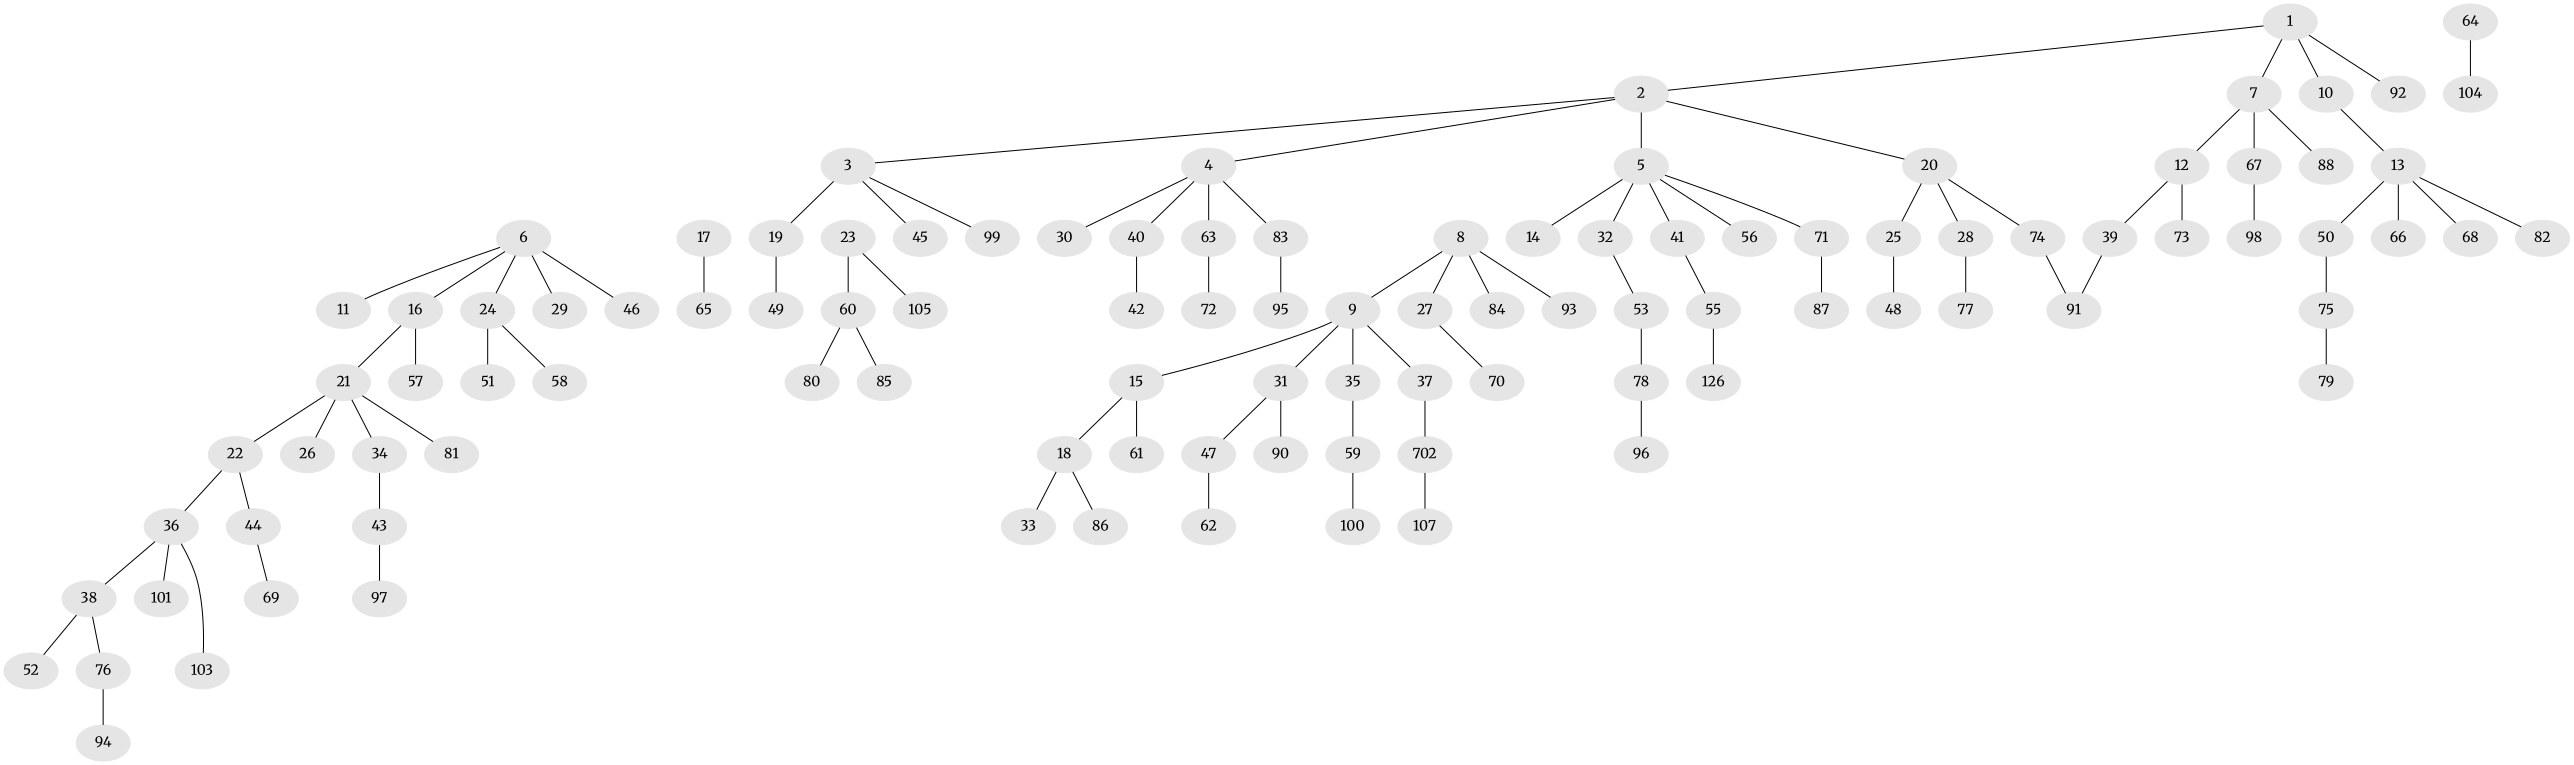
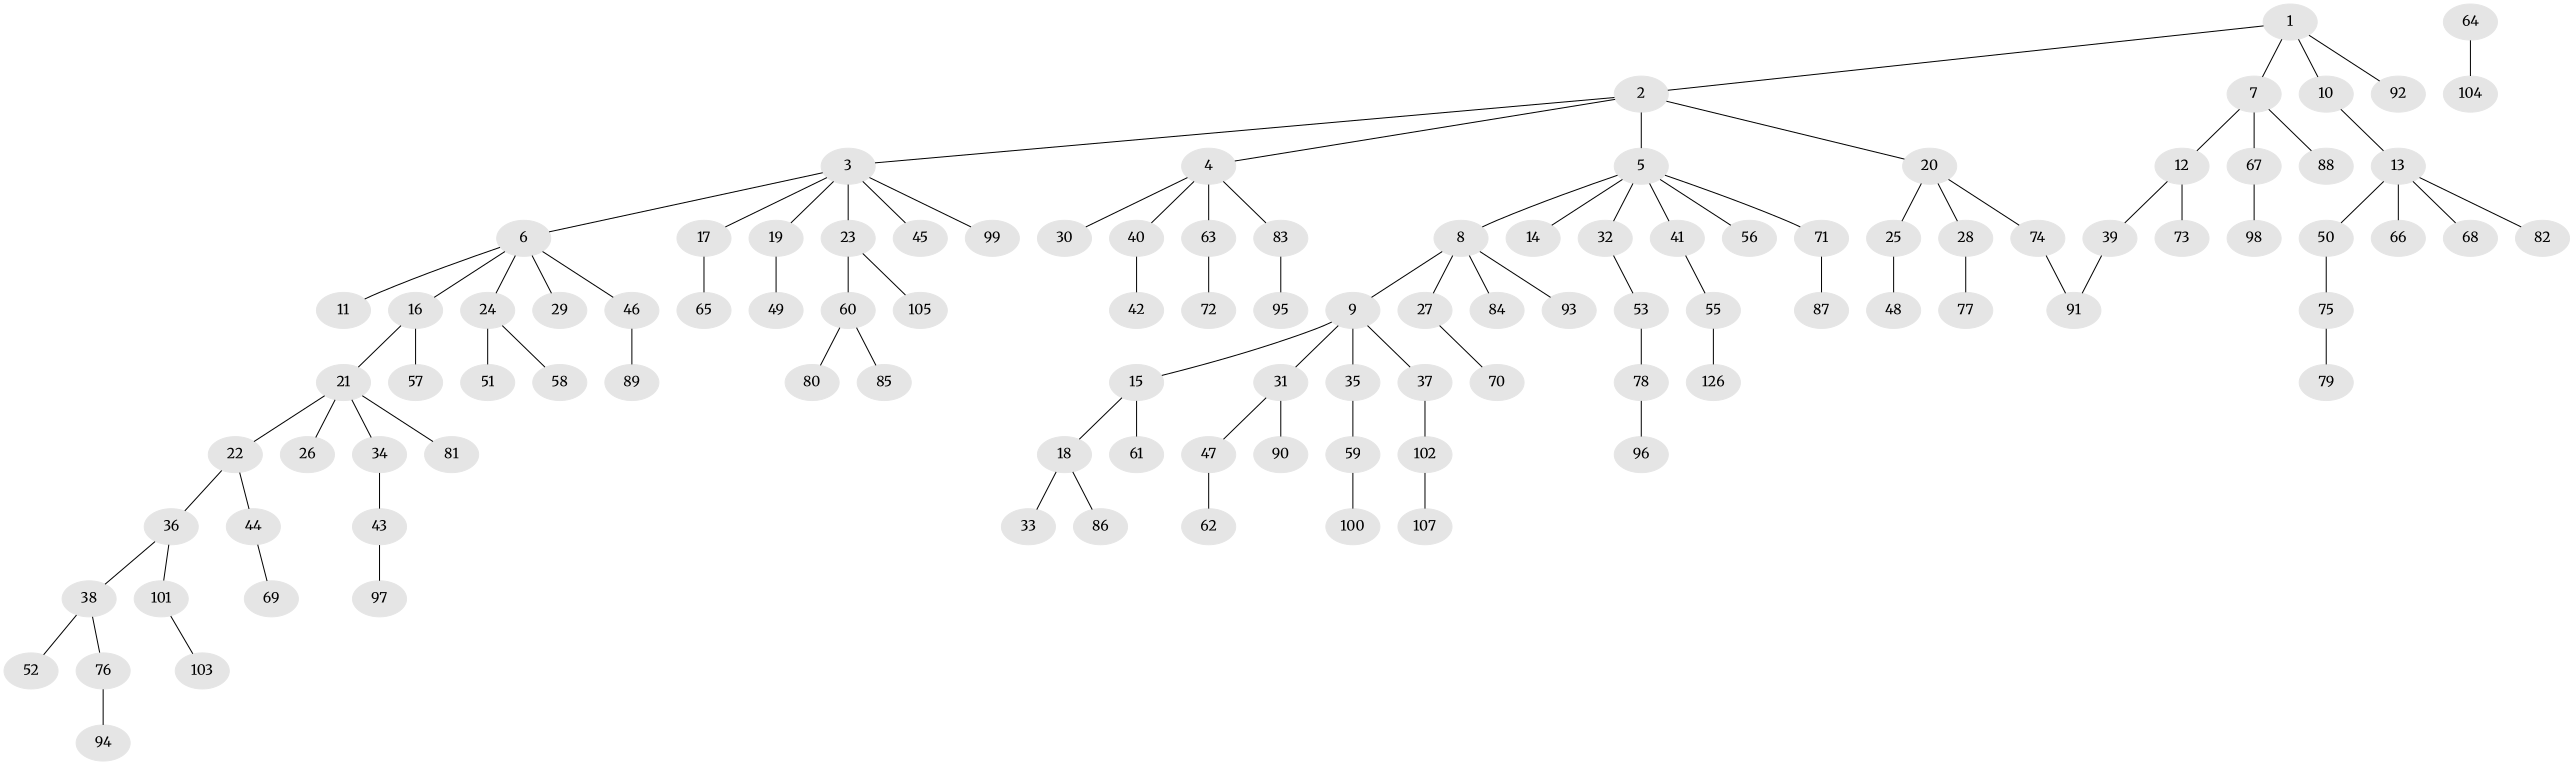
none -> (1549, 200)
none -> (686, 202)
none -> (776, 202)
none -> (848, 202)
none -> (632, 383)
(1425, 455) -> (1425, 455)
(200, 597) -> (182, 635)
